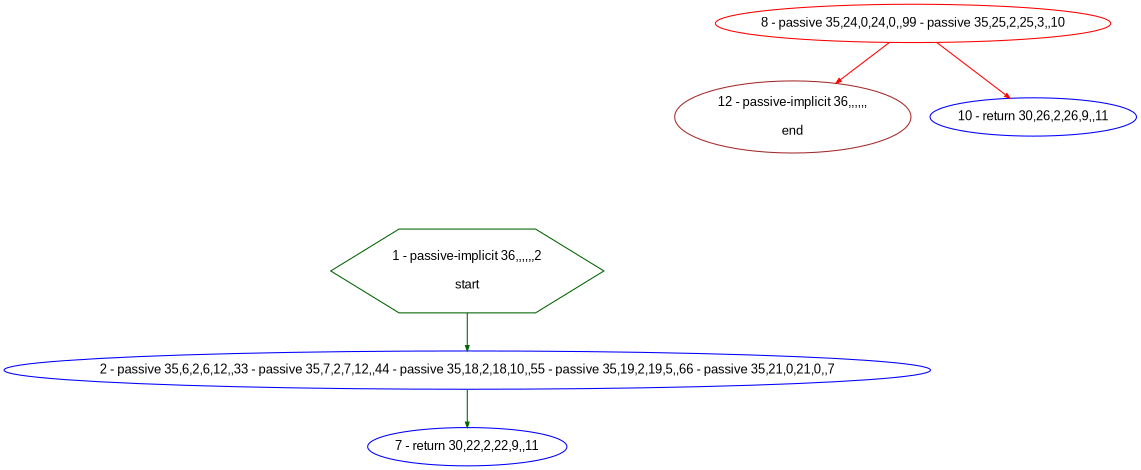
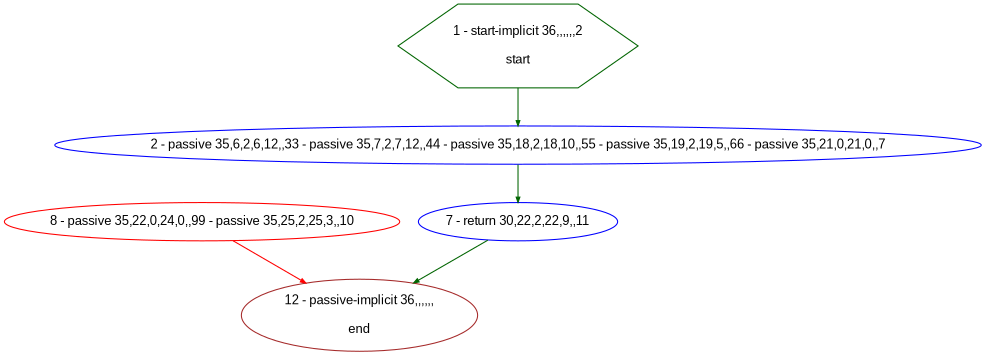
(913, 23) -> (202, 222)
(1033, 117) -> none
none -> (453, 260)
(467, 271) -> (518, 46)
